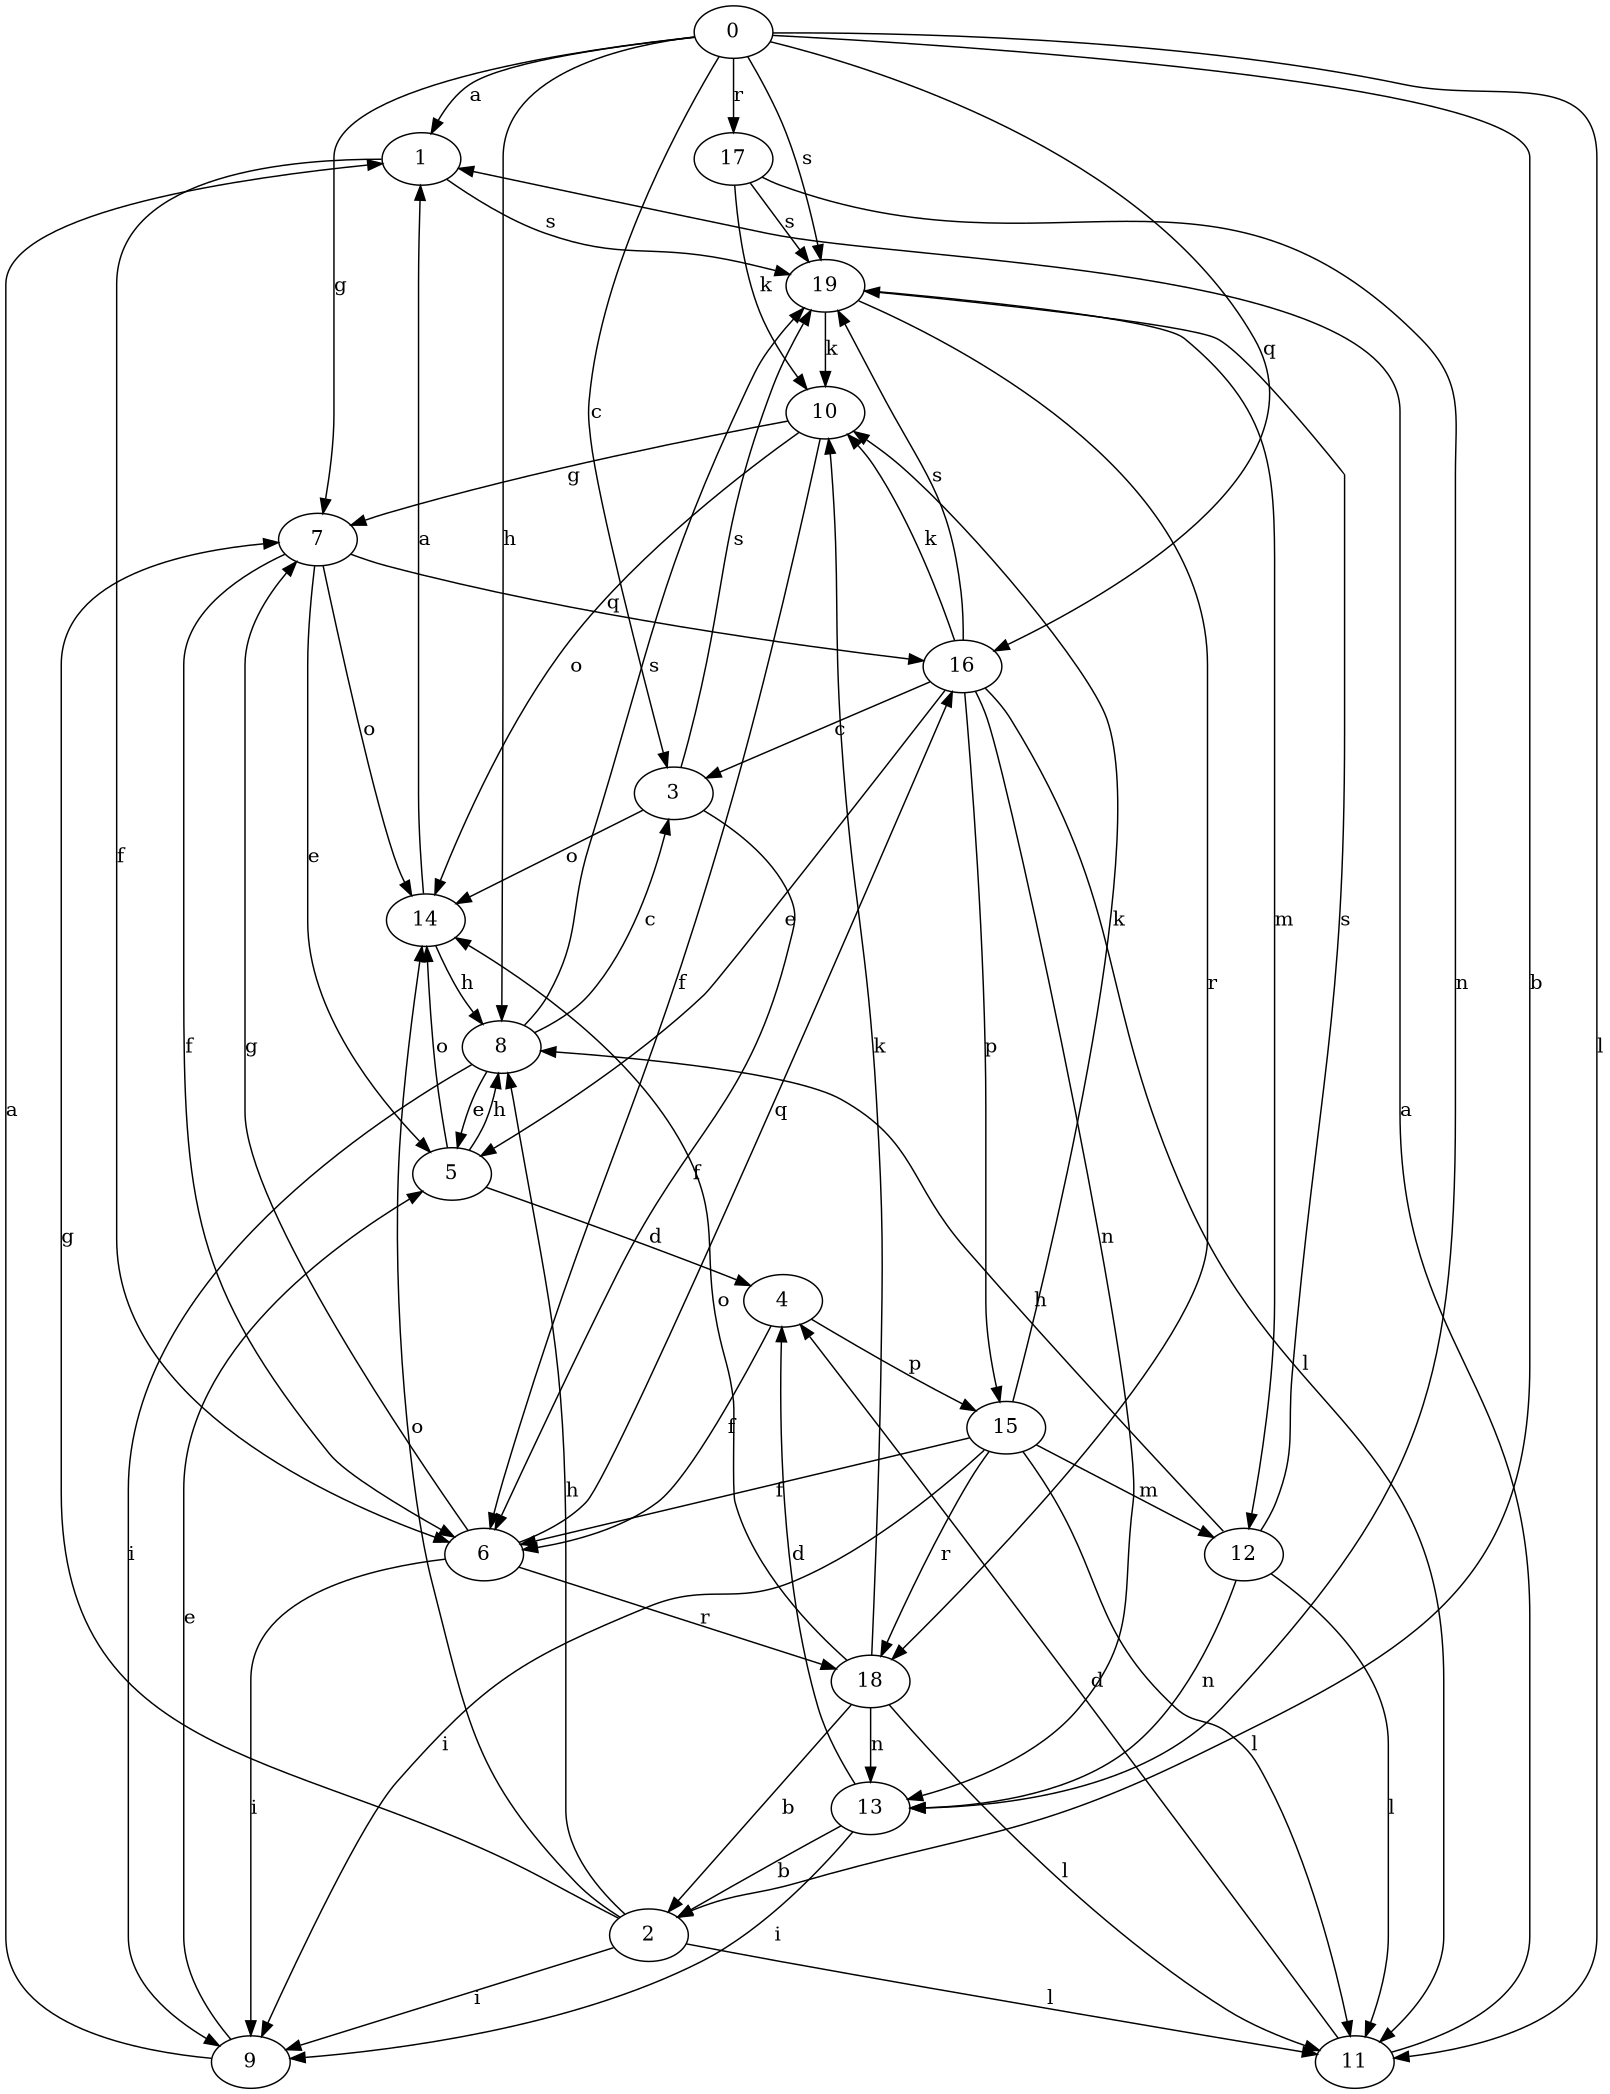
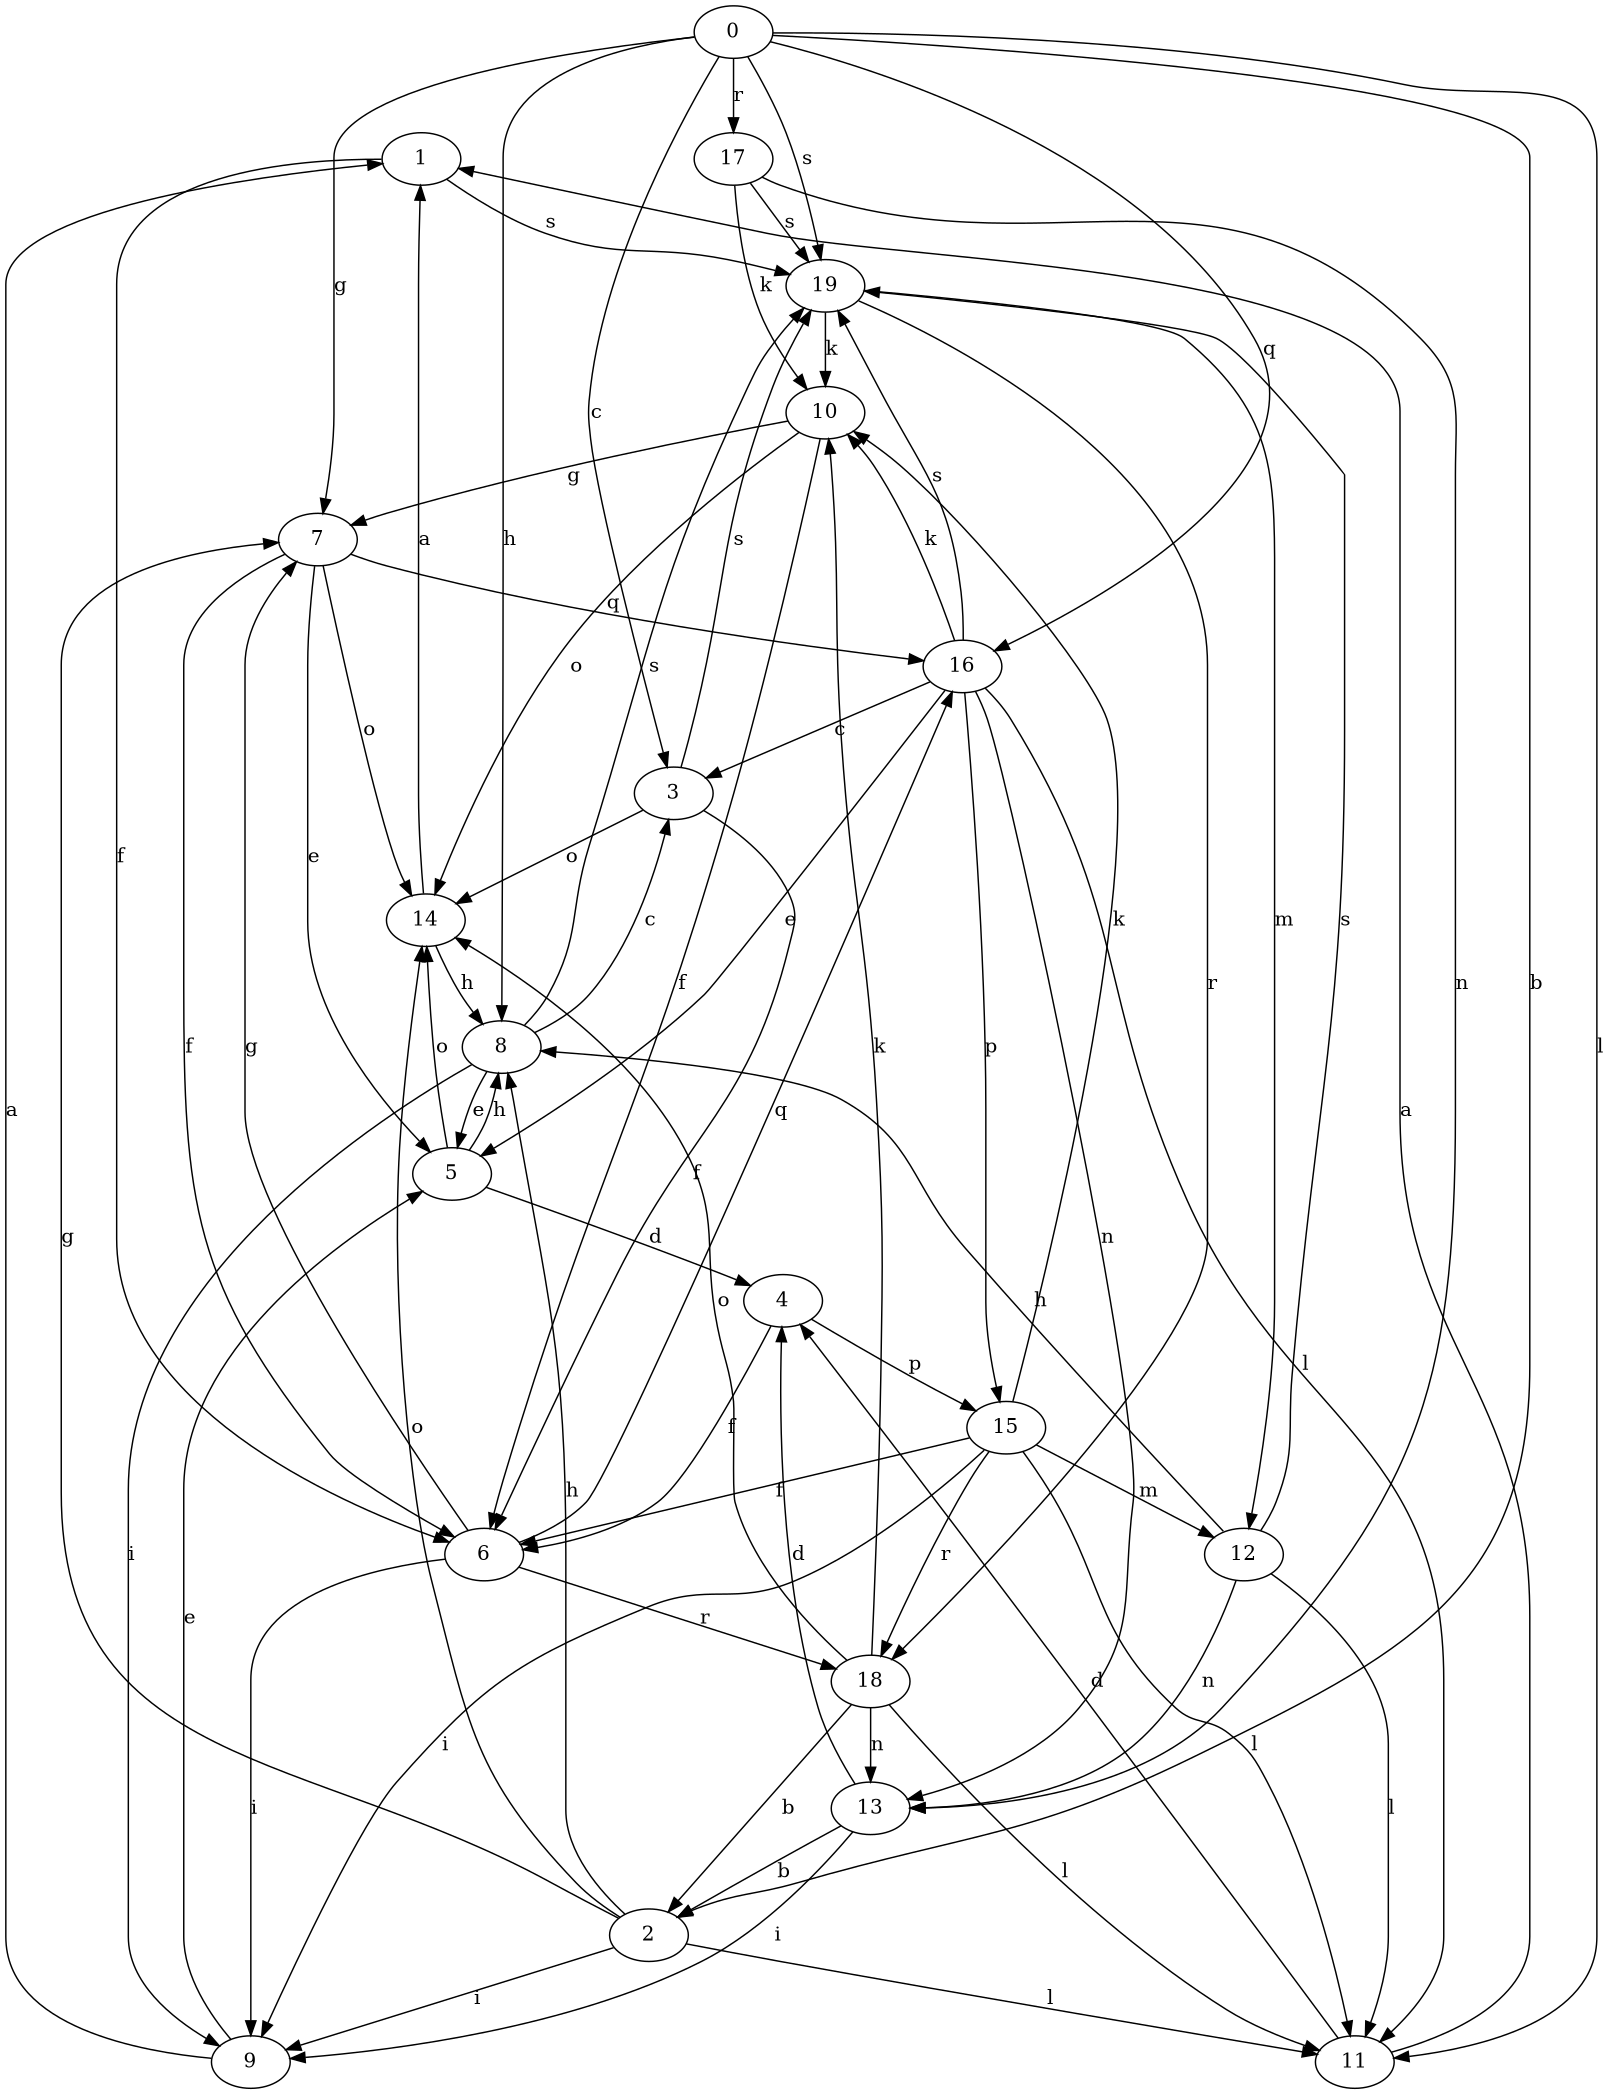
(557, 57) -> none
